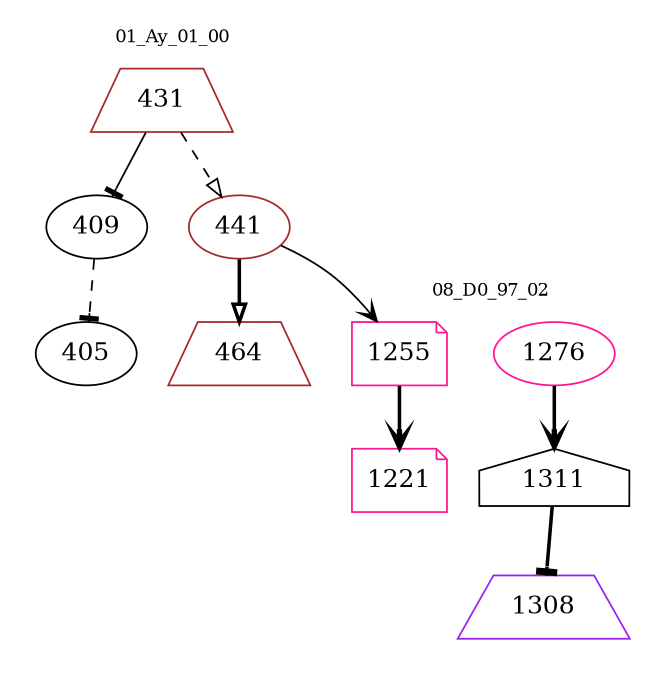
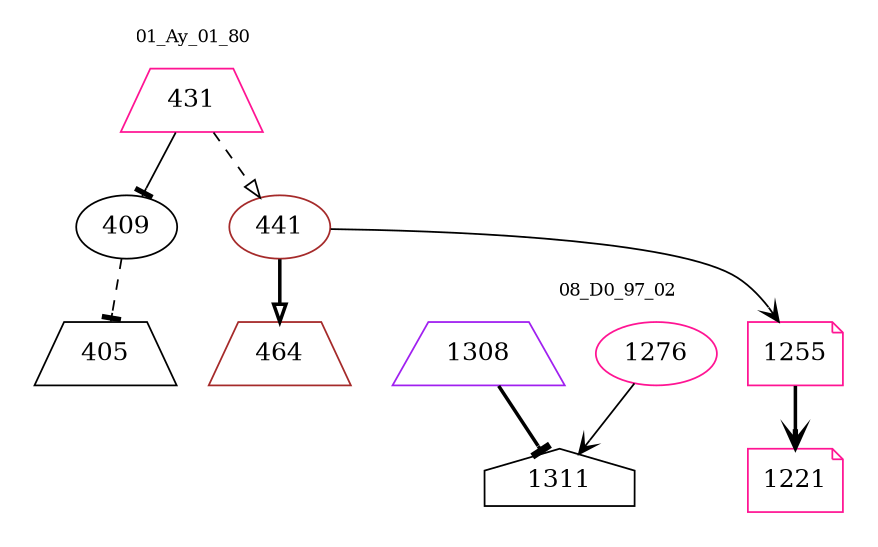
(172, 38) -> (193, 38)
(162, 100) -> (192, 100)
(86, 354) -> (106, 354)
(554, 408) -> (612, 412)
(550, 536) -> (518, 416)
